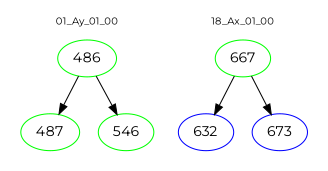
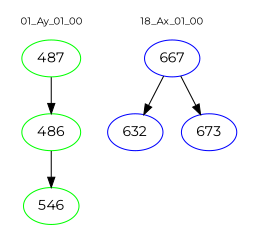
(243, 58) -> (172, 58)
(71, 91) -> (51, 90)
